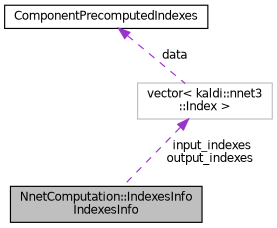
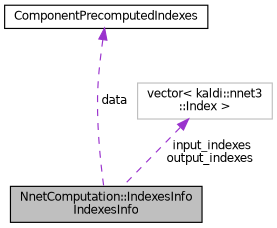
(156, 60) -> (98, 113)
